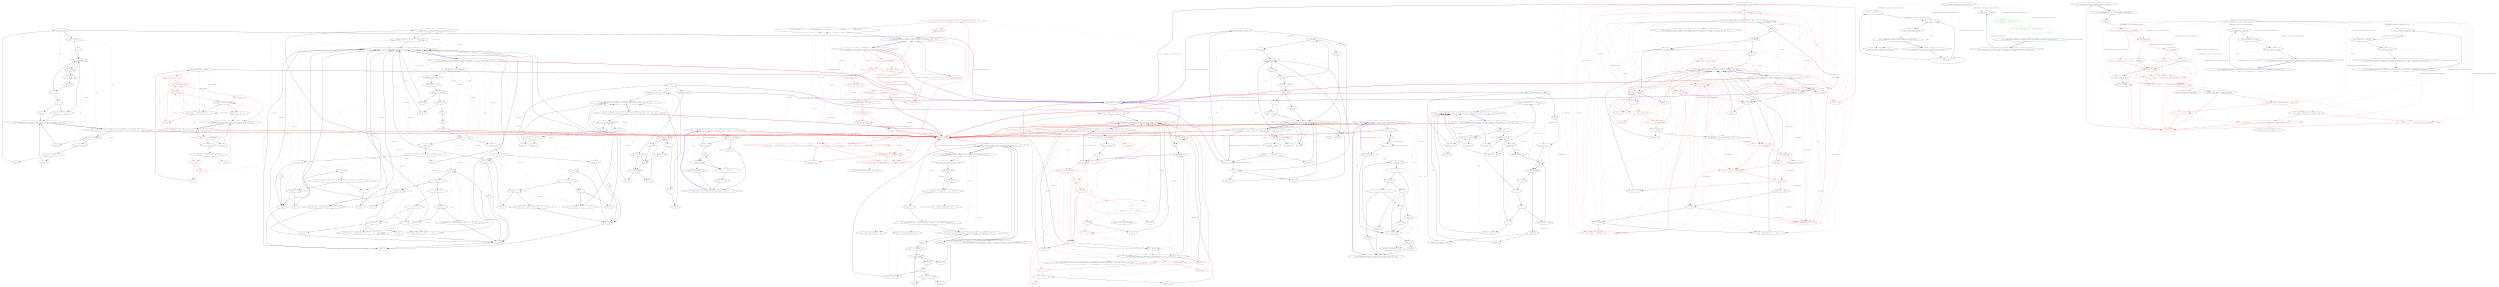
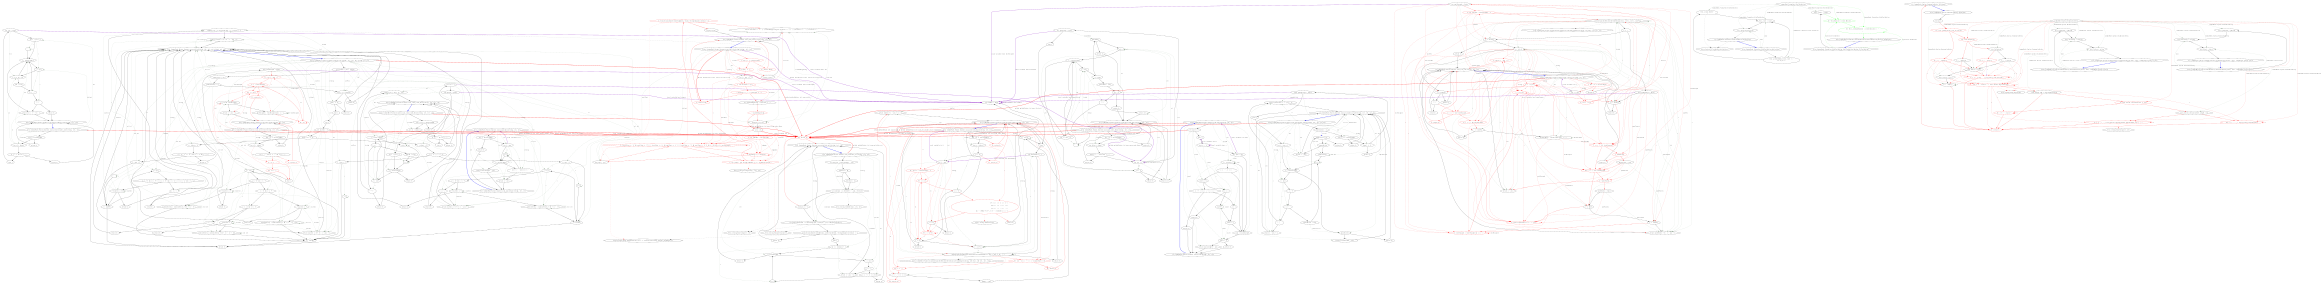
(1405, 227) -> (1225, 214)
